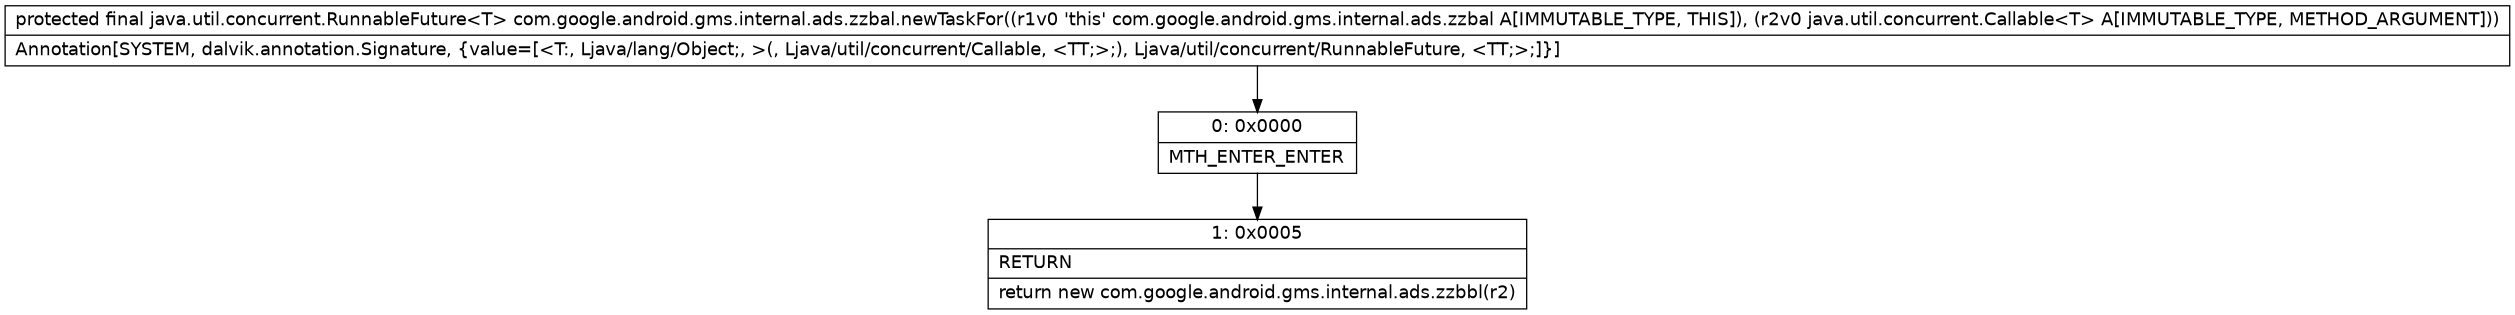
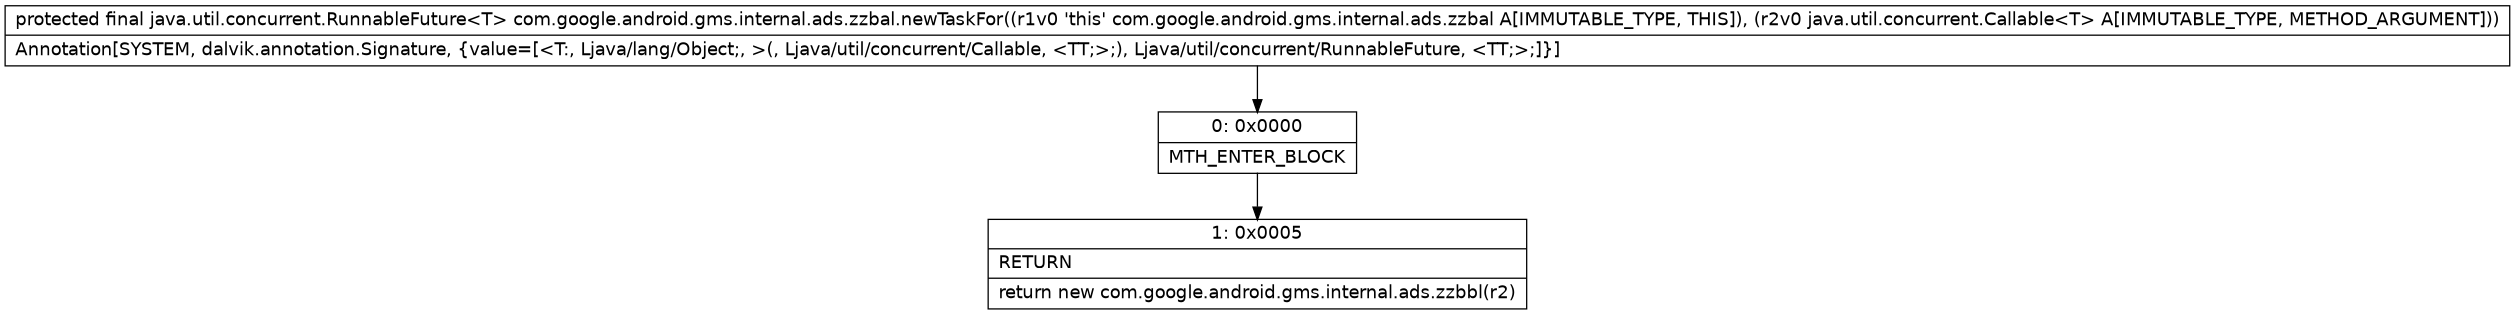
(1257, 157) -> (1257, 157)
